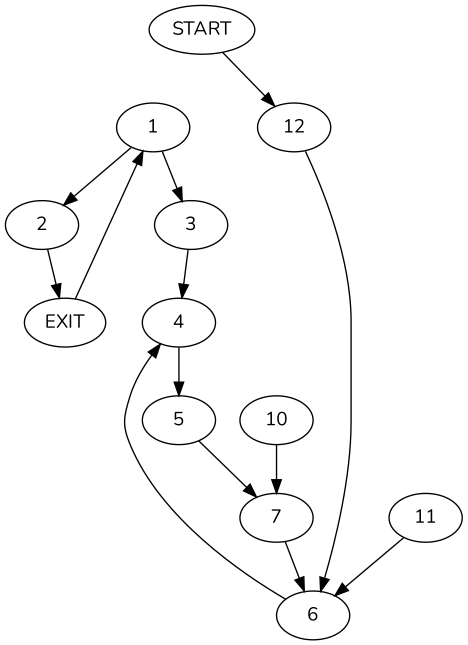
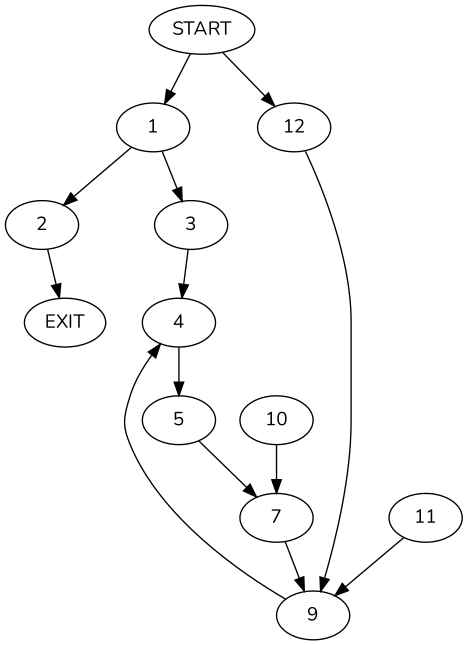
(106, 231) -> (181, 73)
(313, 615) -> (313, 615)
